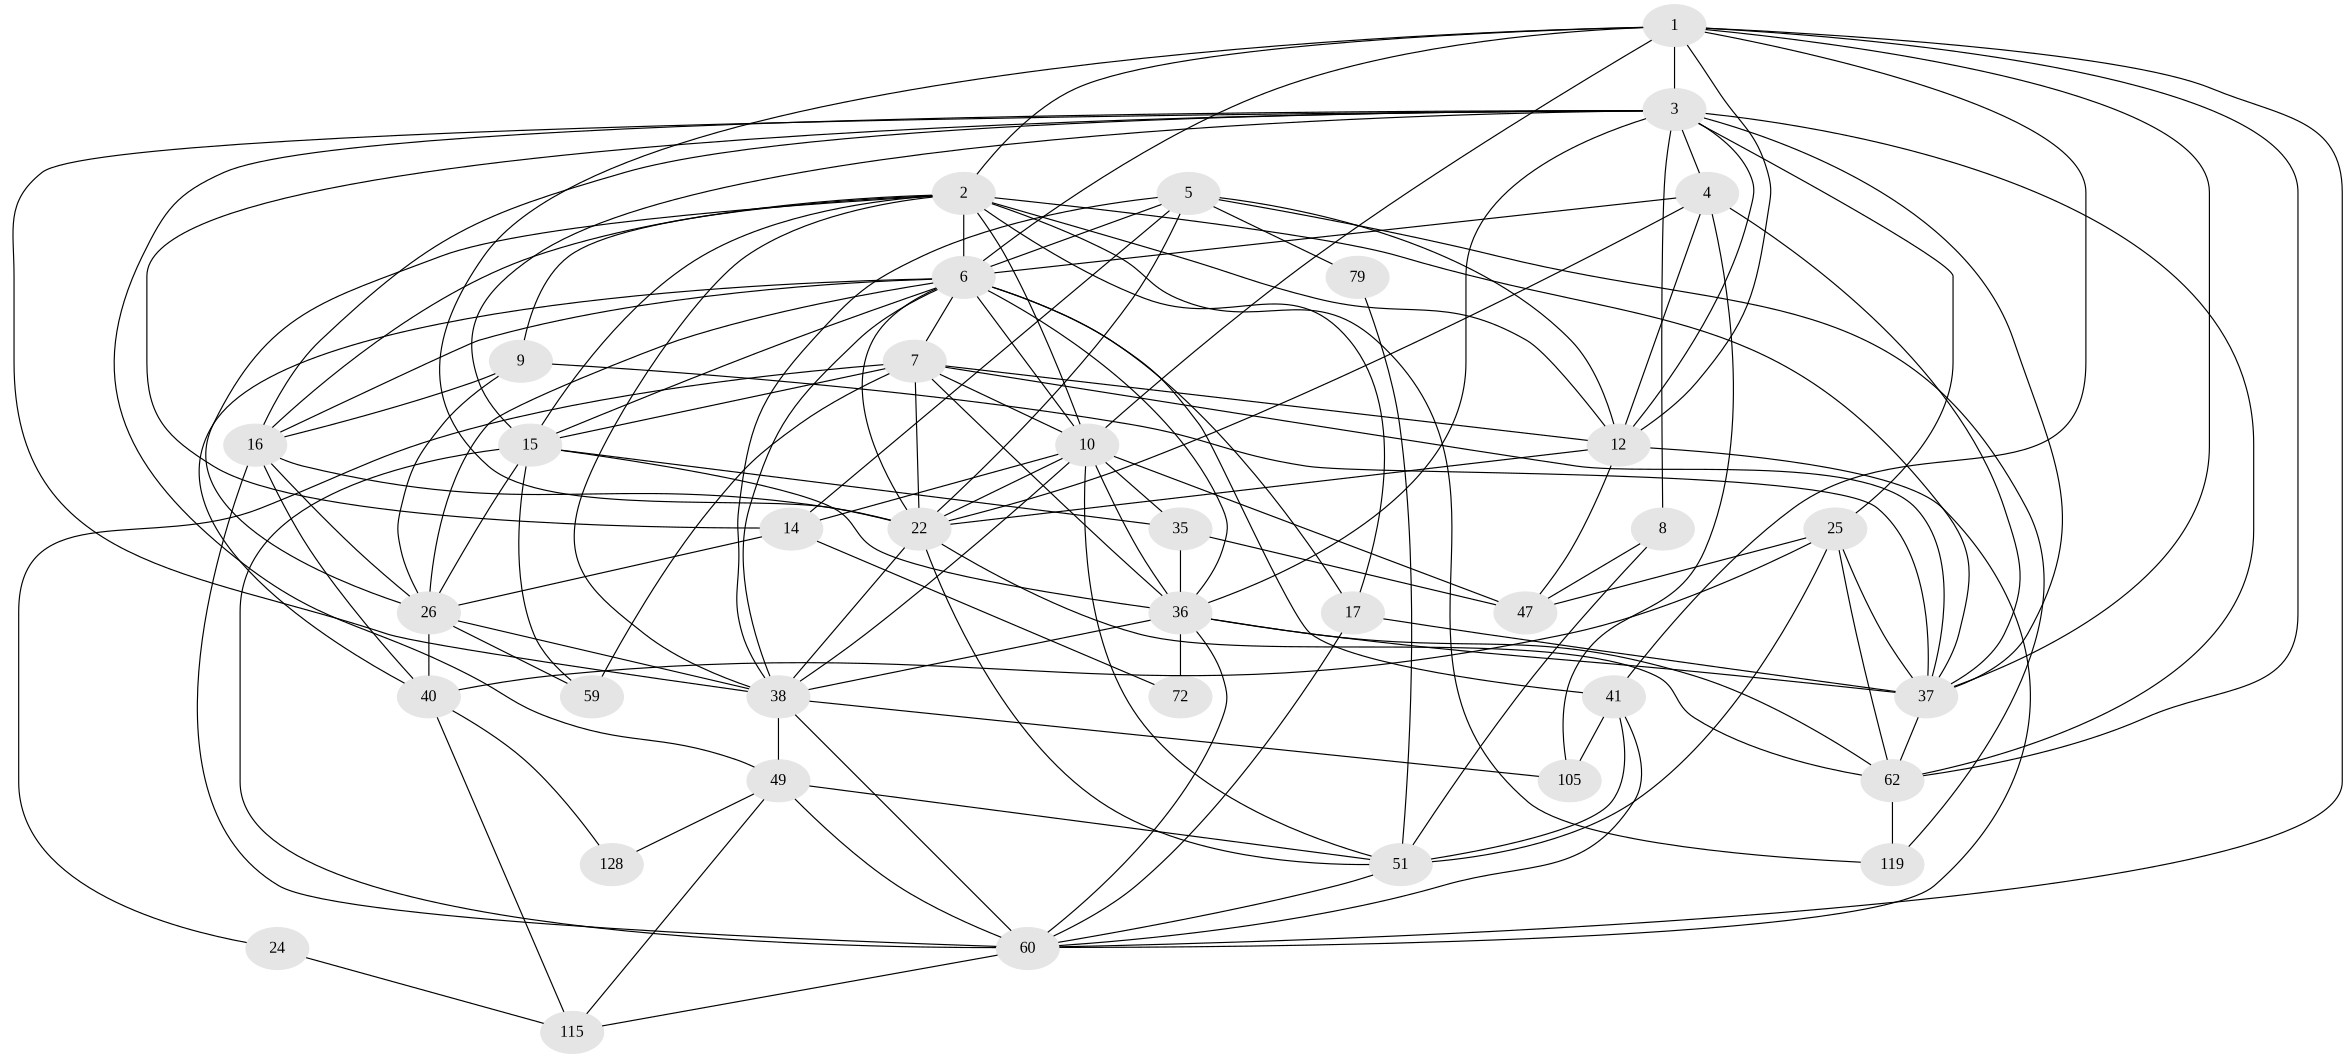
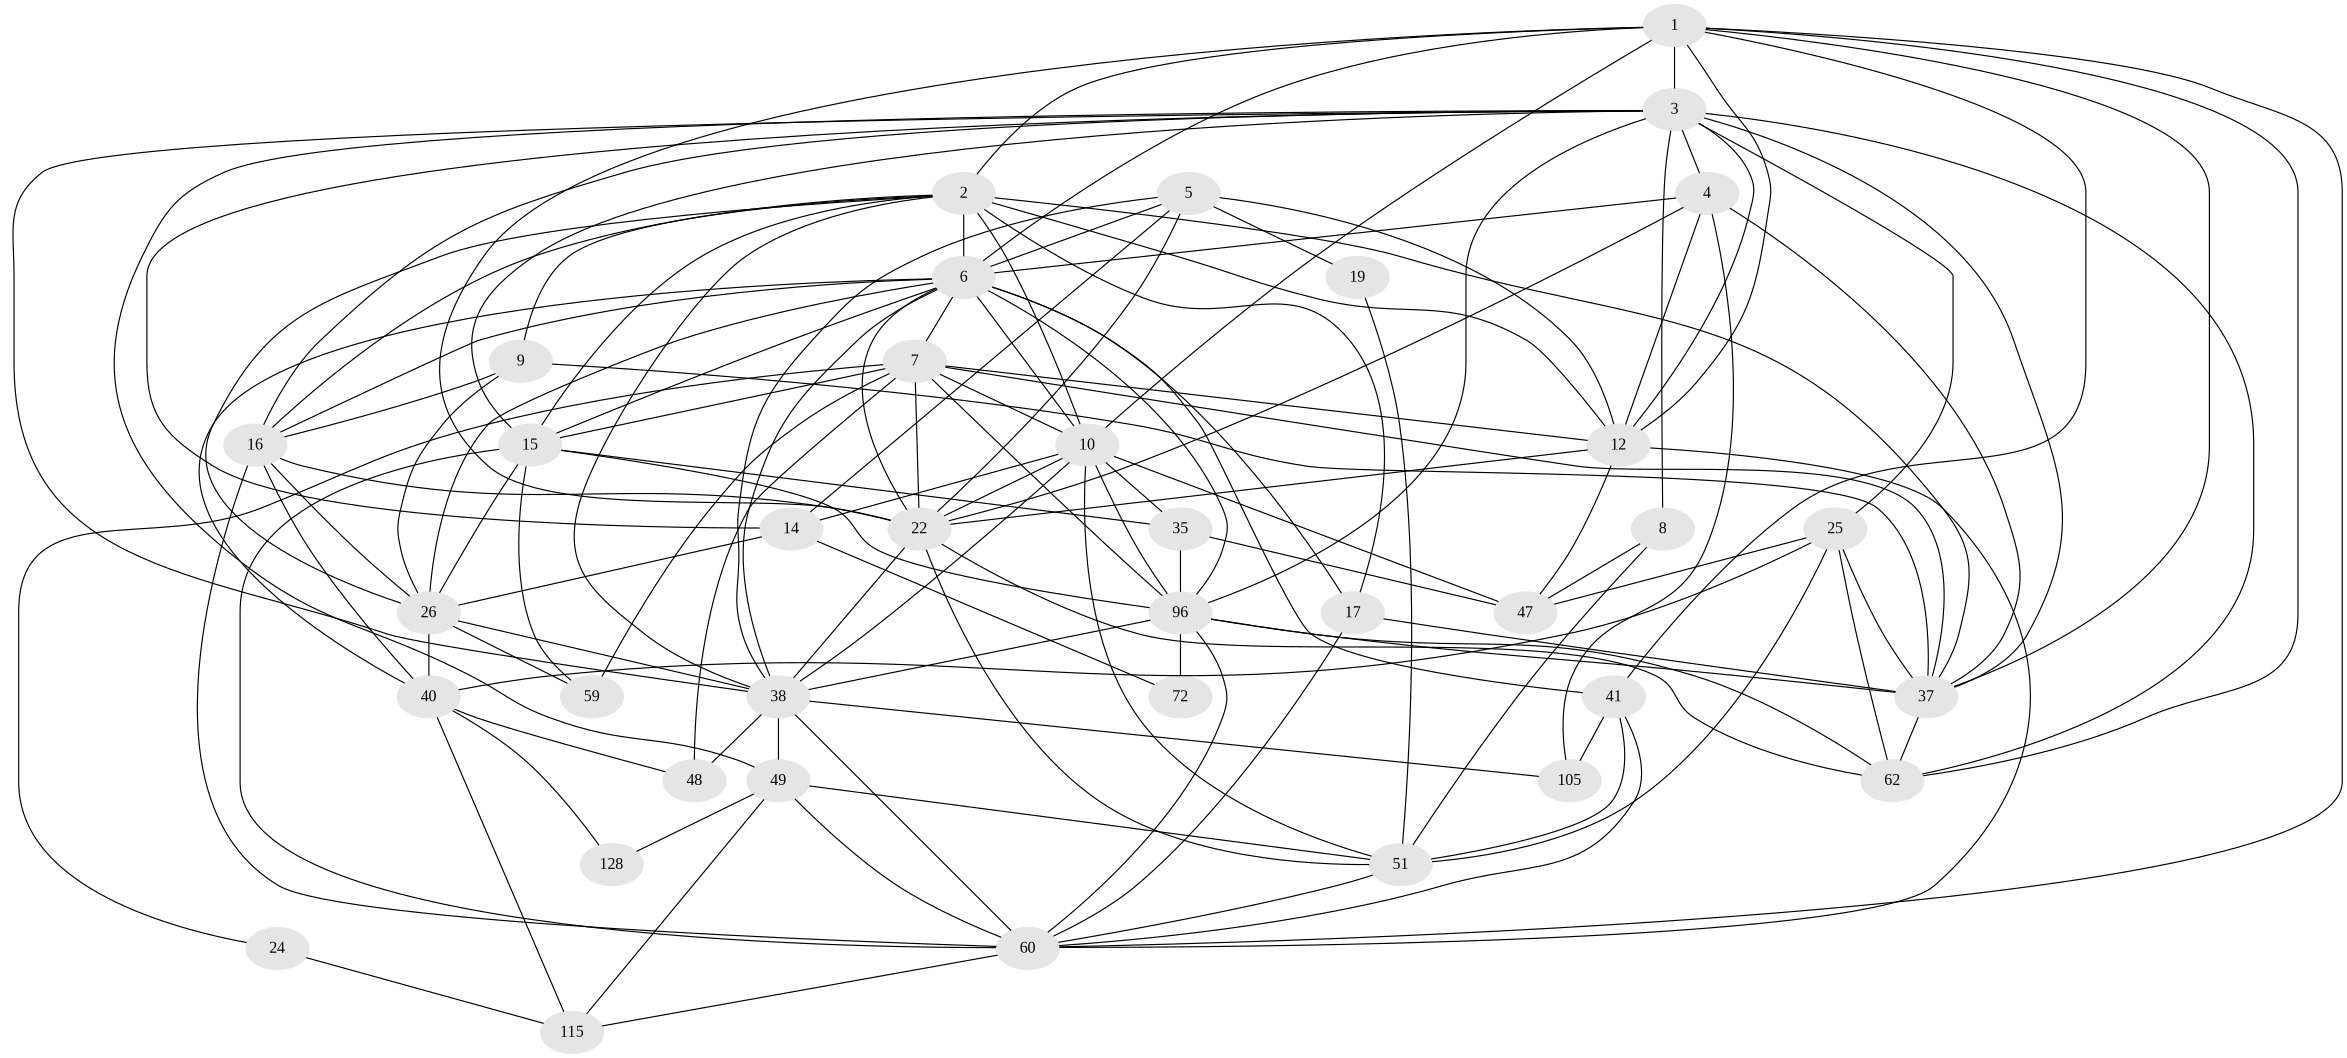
(1358, 277) -> (1358, 277)
(1180, 613) -> (1180, 613)
none -> (695, 781)
(1892, 865) -> none
